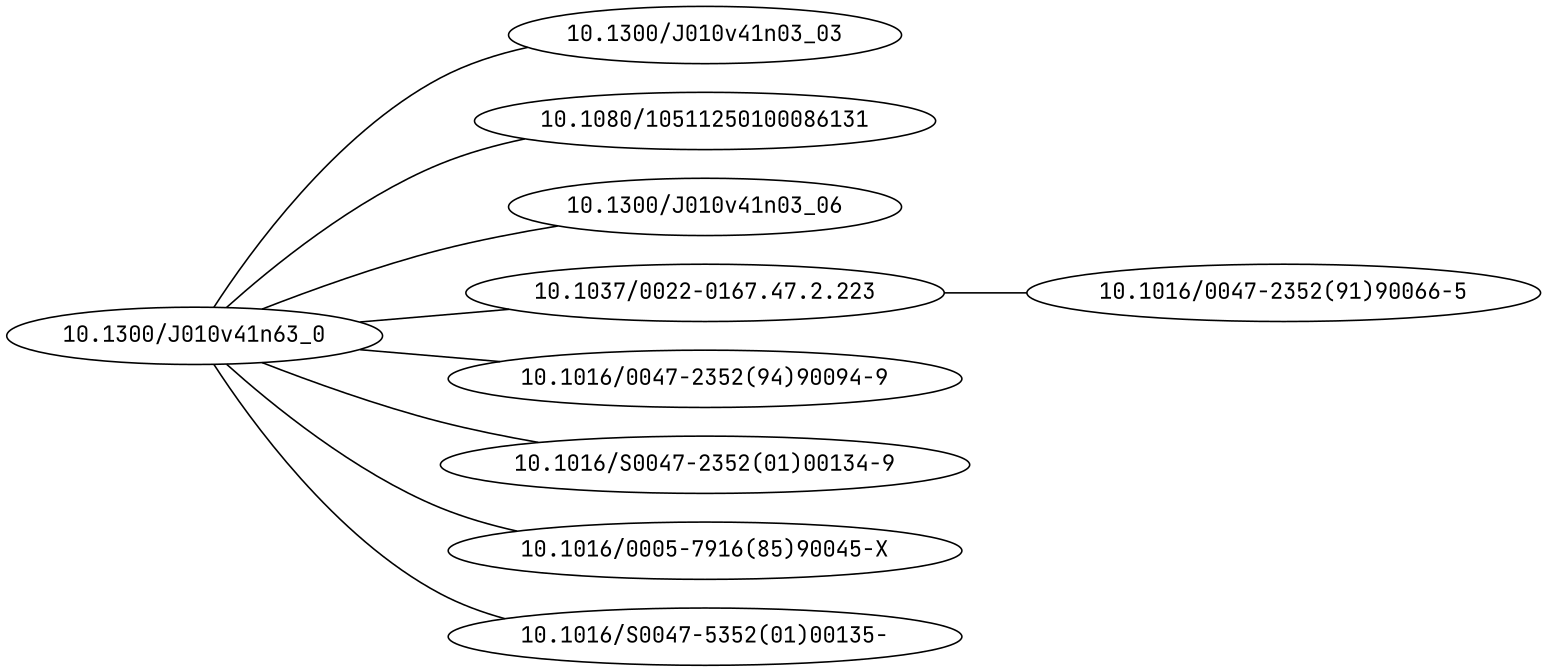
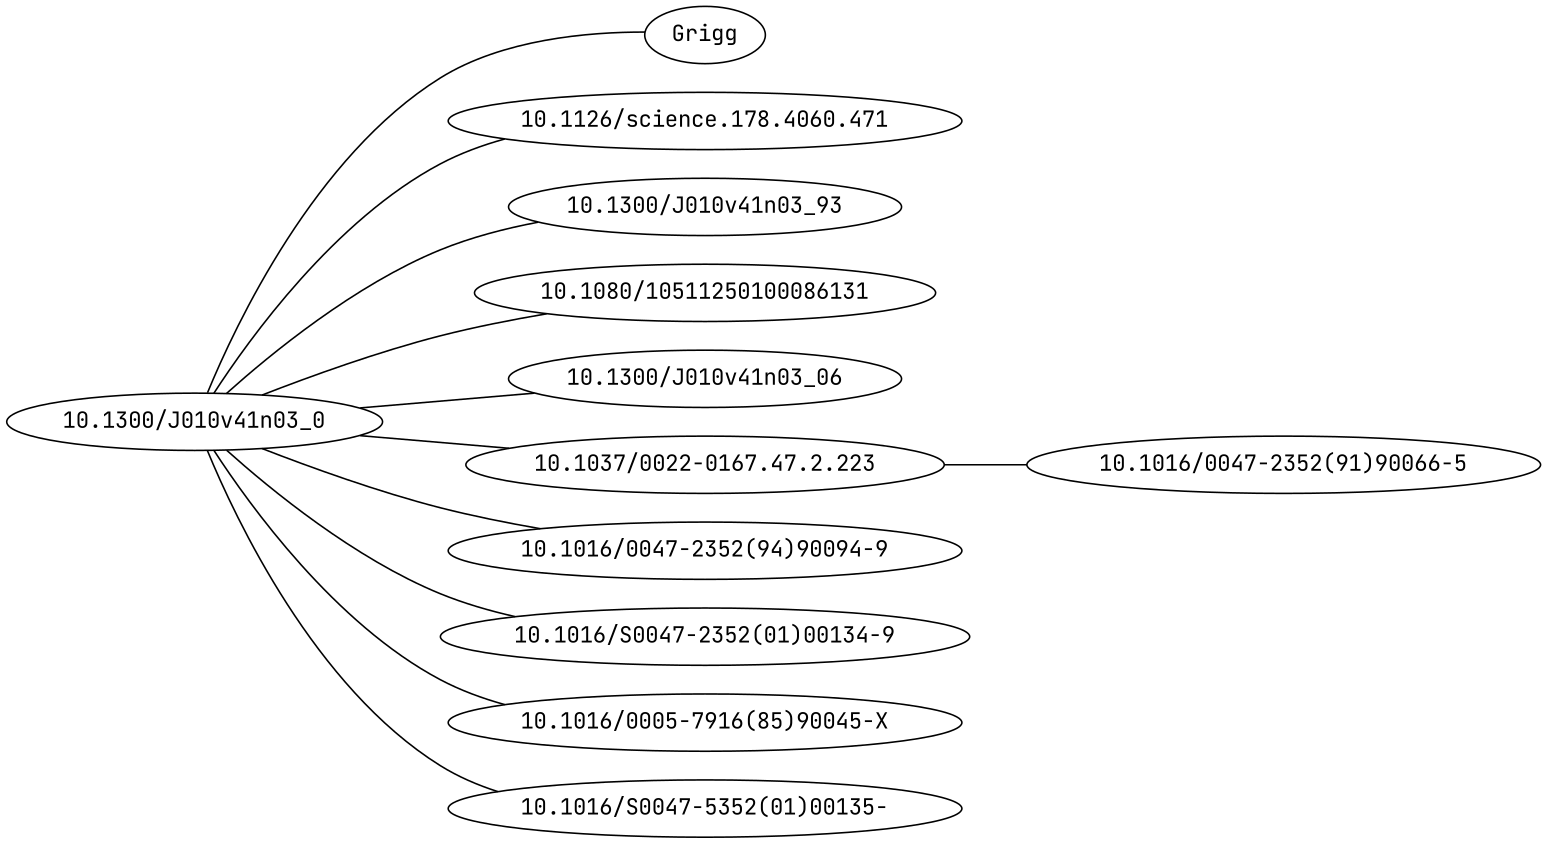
none -> (705, 35)
(705, 35) -> (705, 207)
none -> (705, 121)
(195, 336) -> (195, 422)
